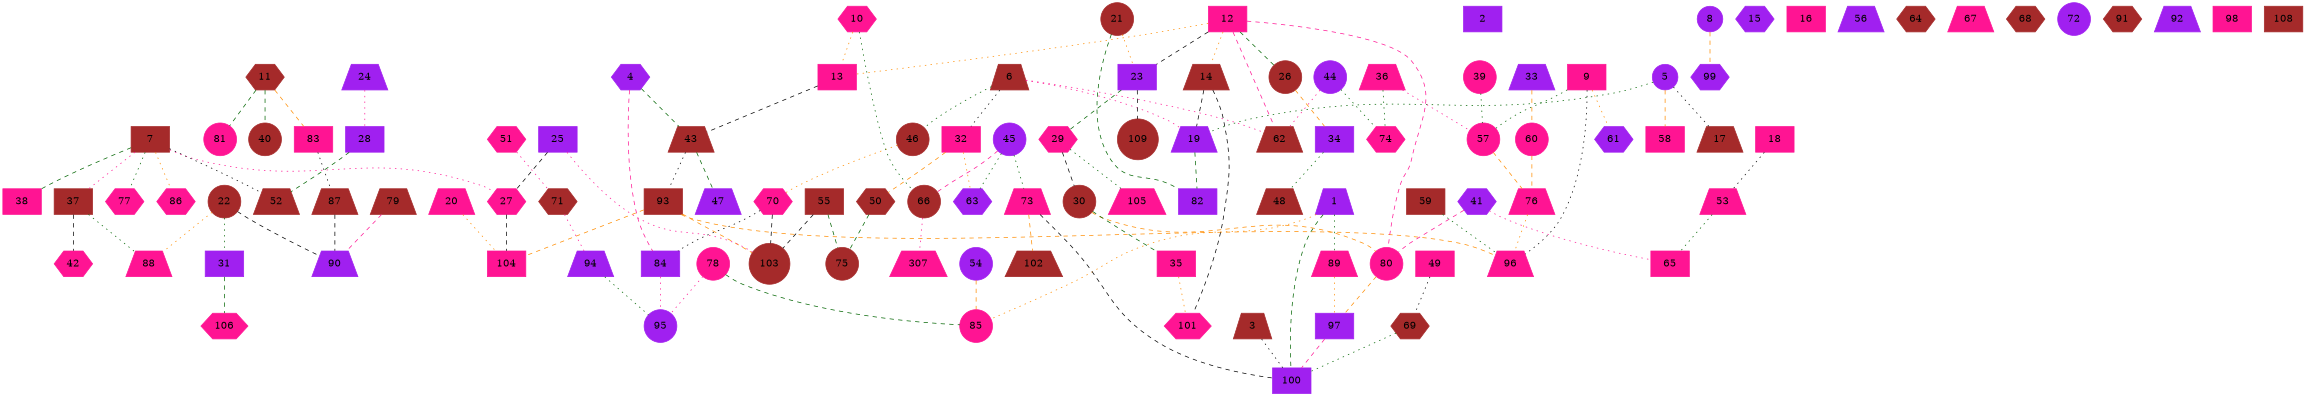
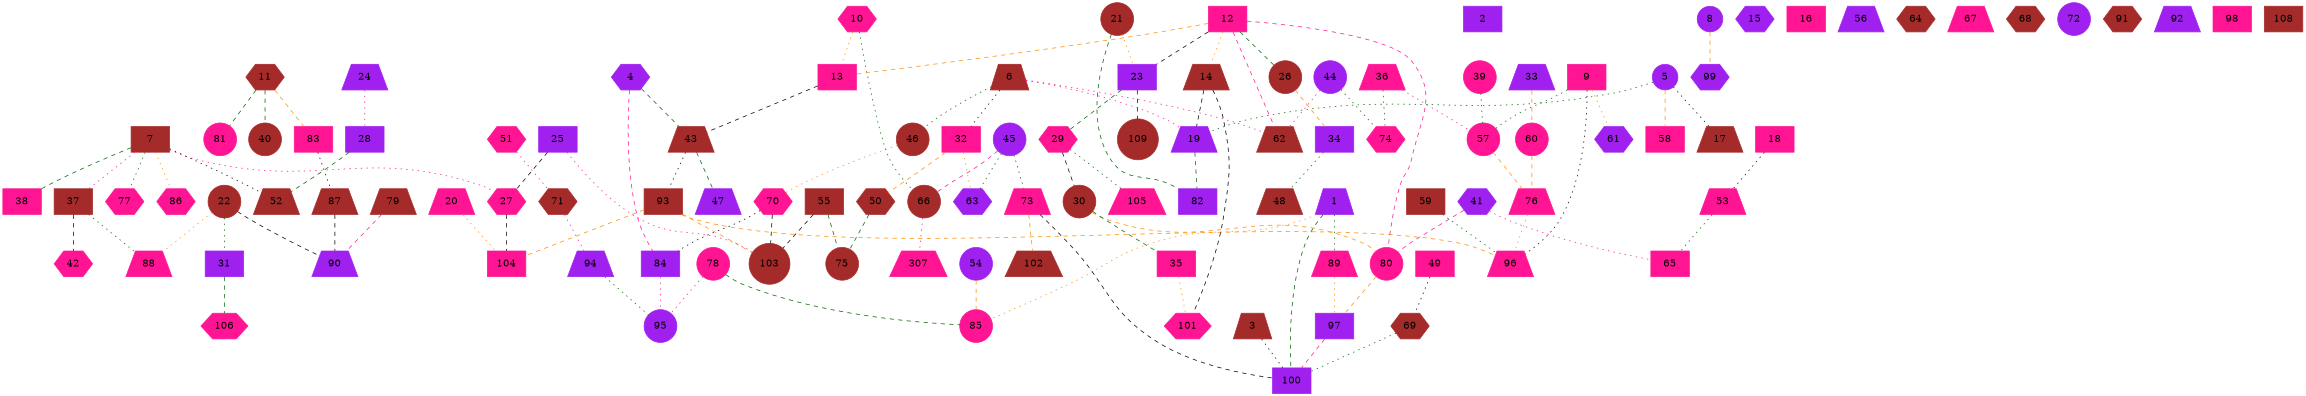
(1033, 51) -> (1033, 51)
